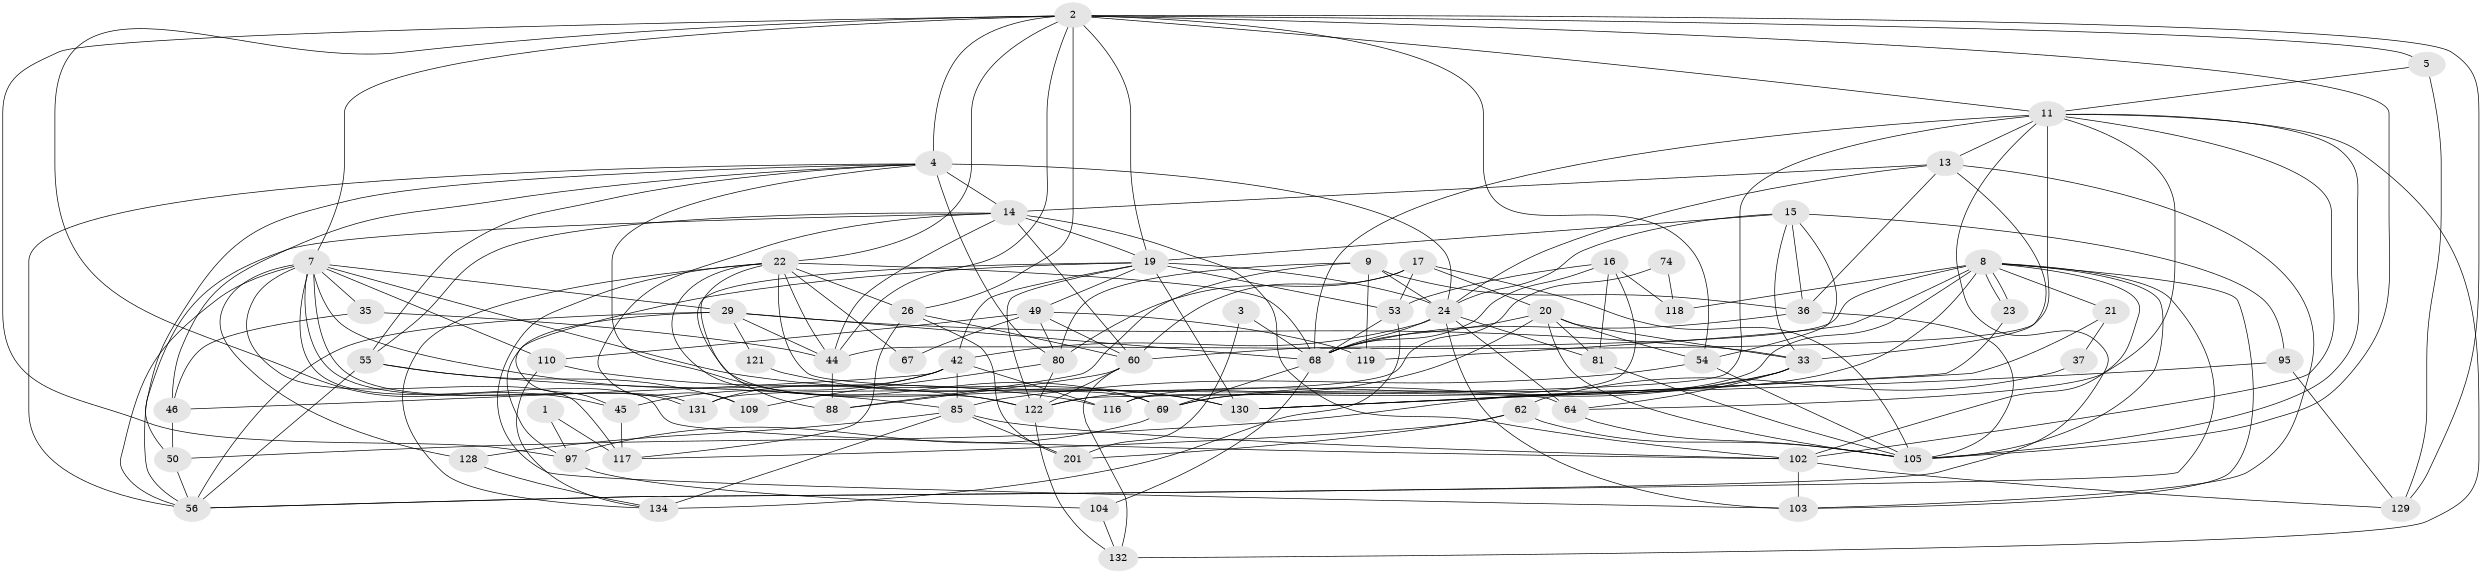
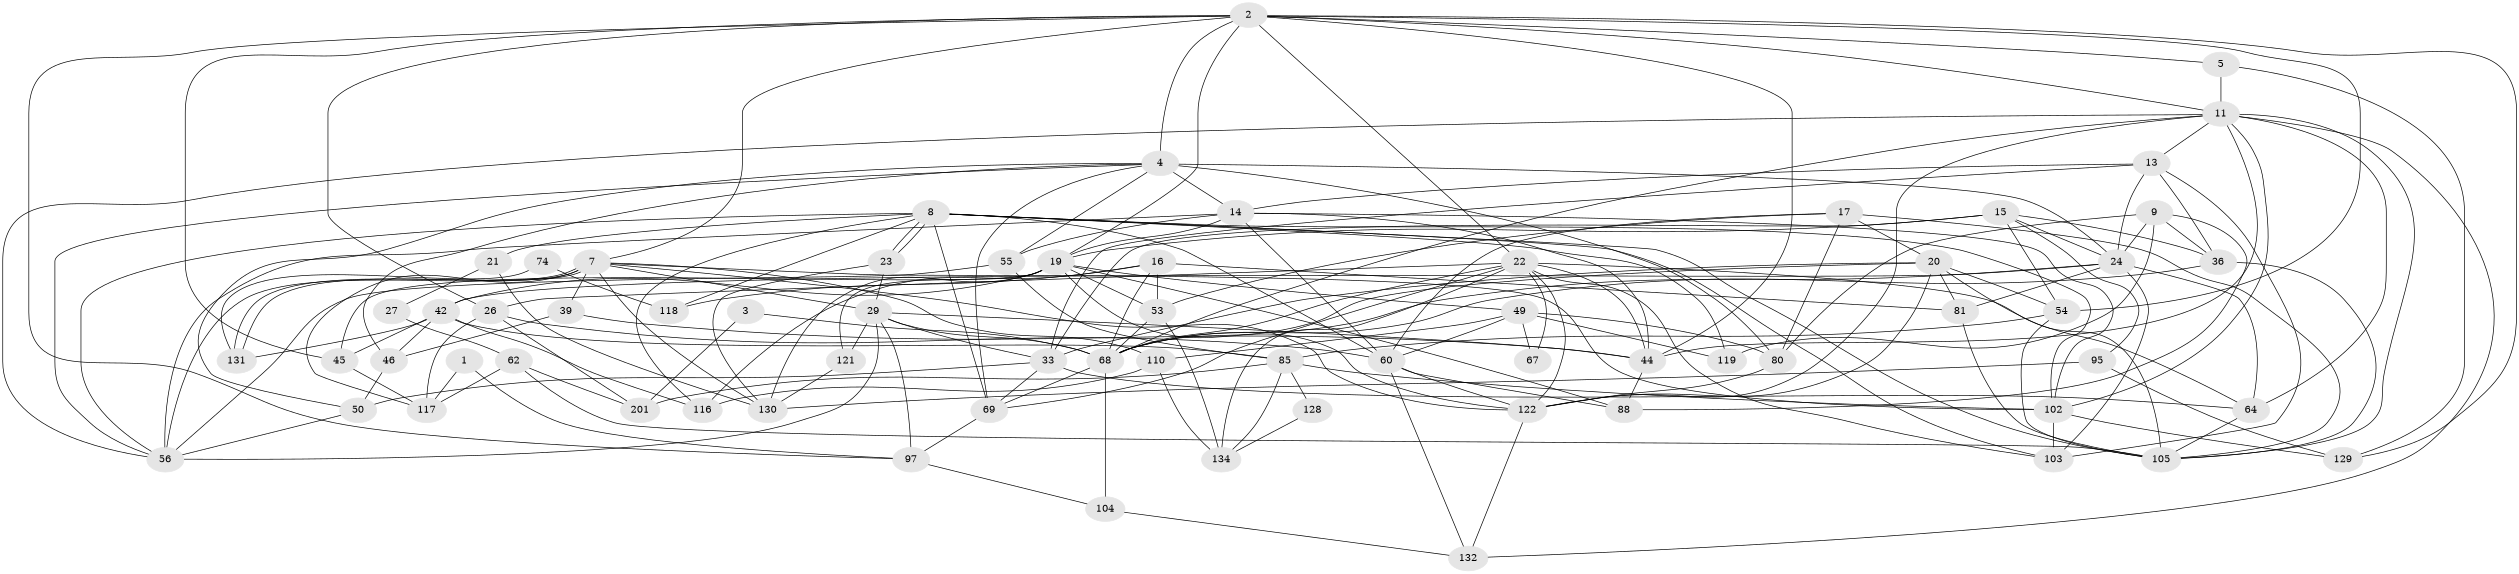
(2096, 60) -> none
(1301, 275) -> (918, 281)
none -> (880, 287)
(366, 311) -> (566, 311)
(2079, 361) -> (392, 311)
(274, 389) -> none
(749, 410) -> none
